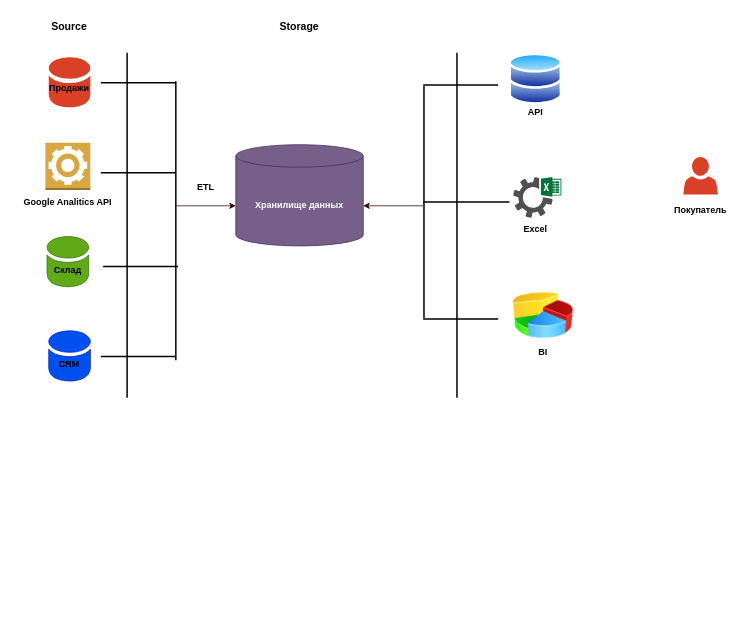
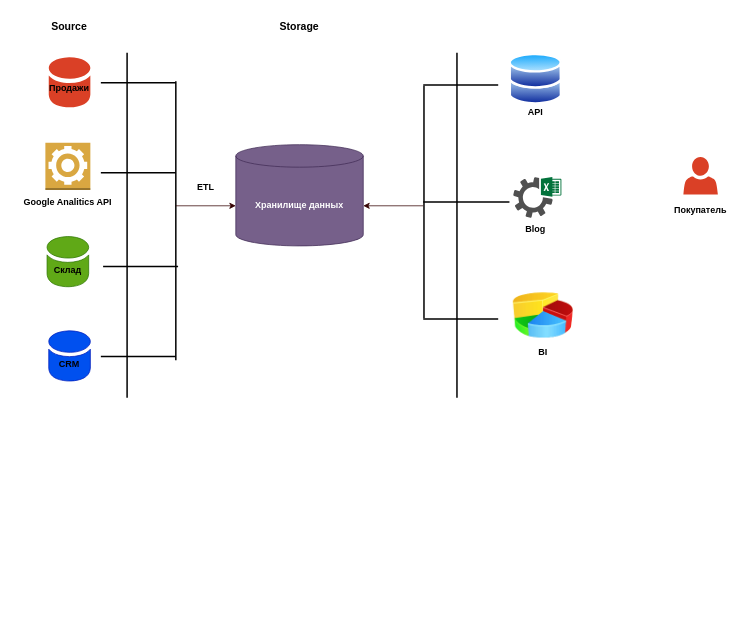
(536, 229) -> (536, 229)
